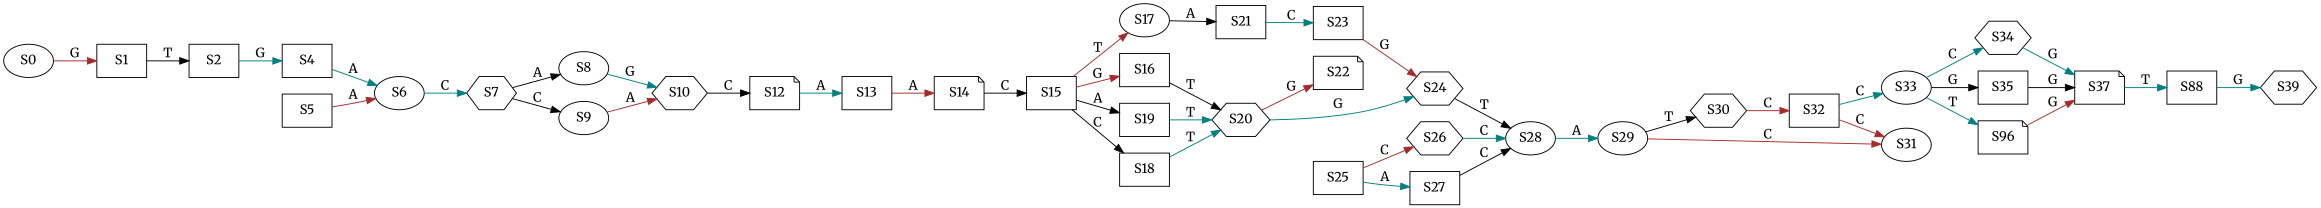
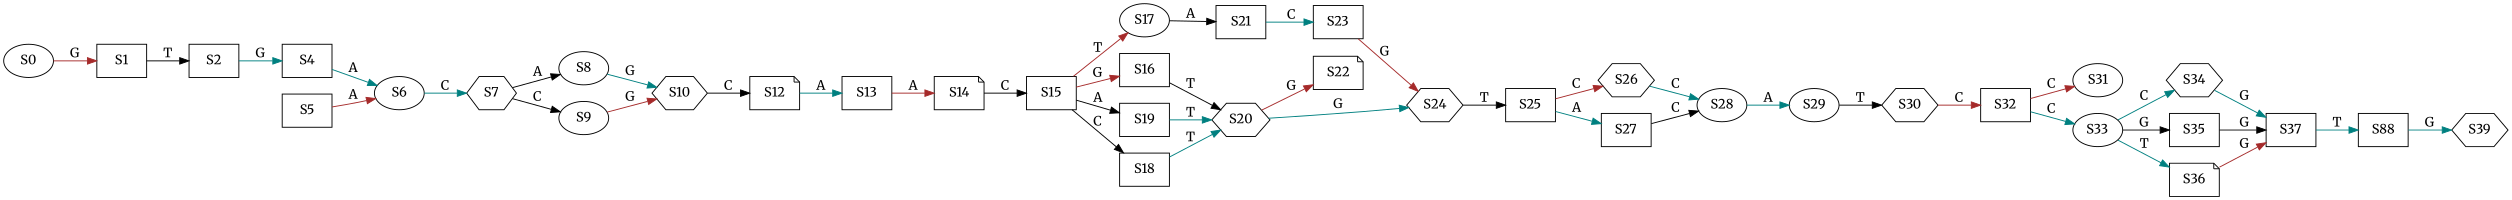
(2100, 88) -> (2291, 130)
(630, 98) -> (630, 97)
(1478, 111) -> (1480, 105)
(2003, 137) -> (2194, 180)
(1760, 141) -> none
